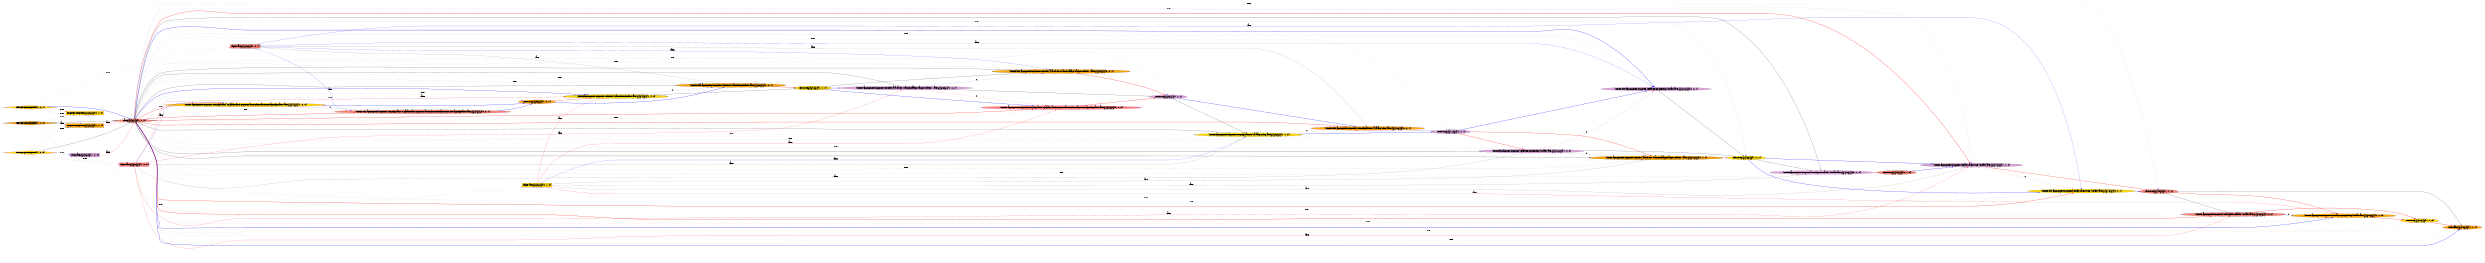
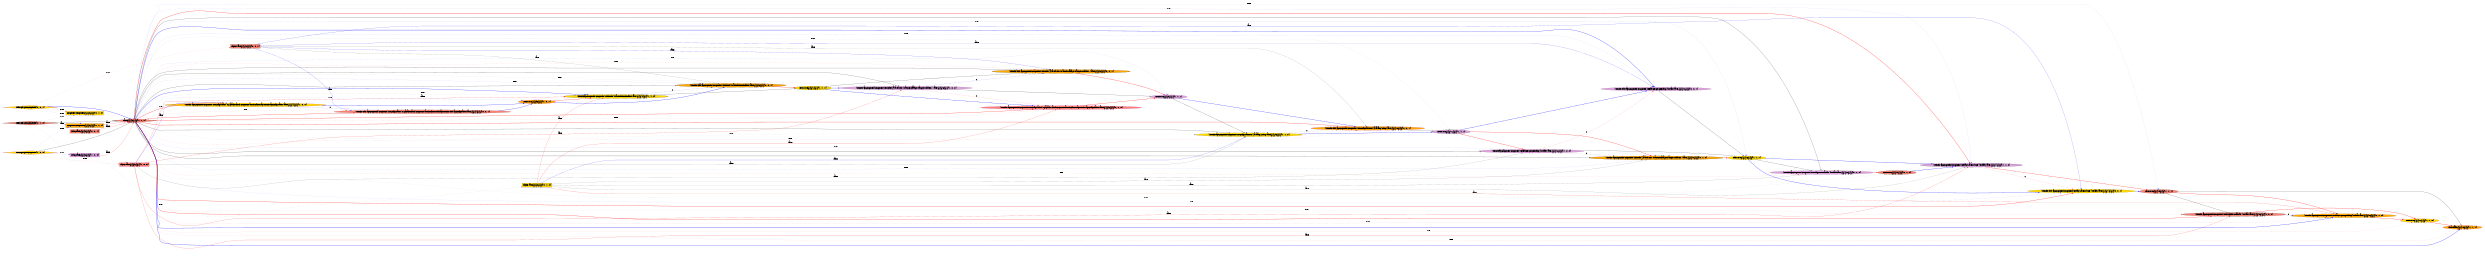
(30, 123) -> (30, 123)
none -> (85, 131)
